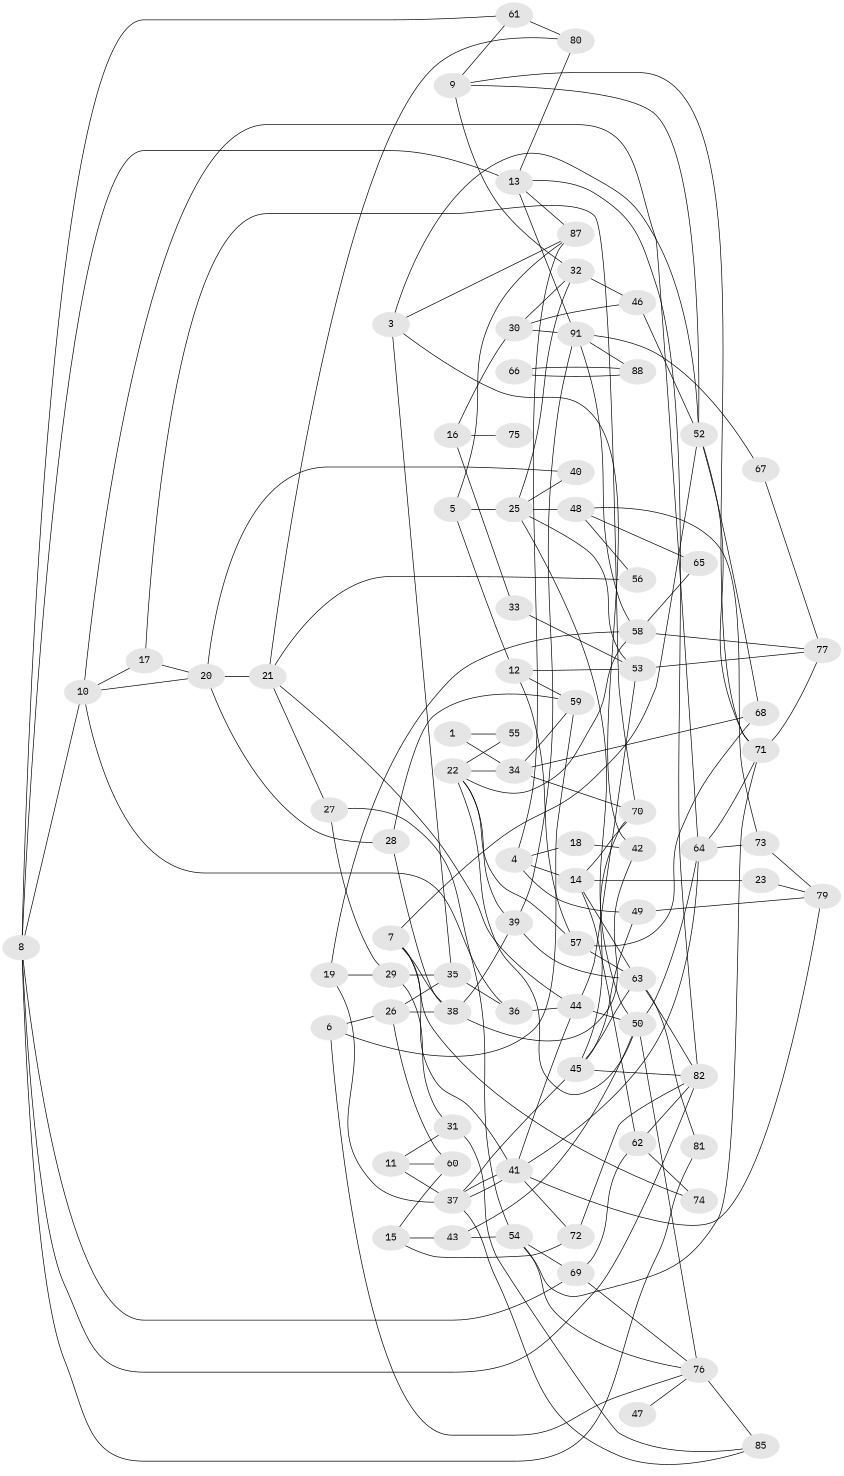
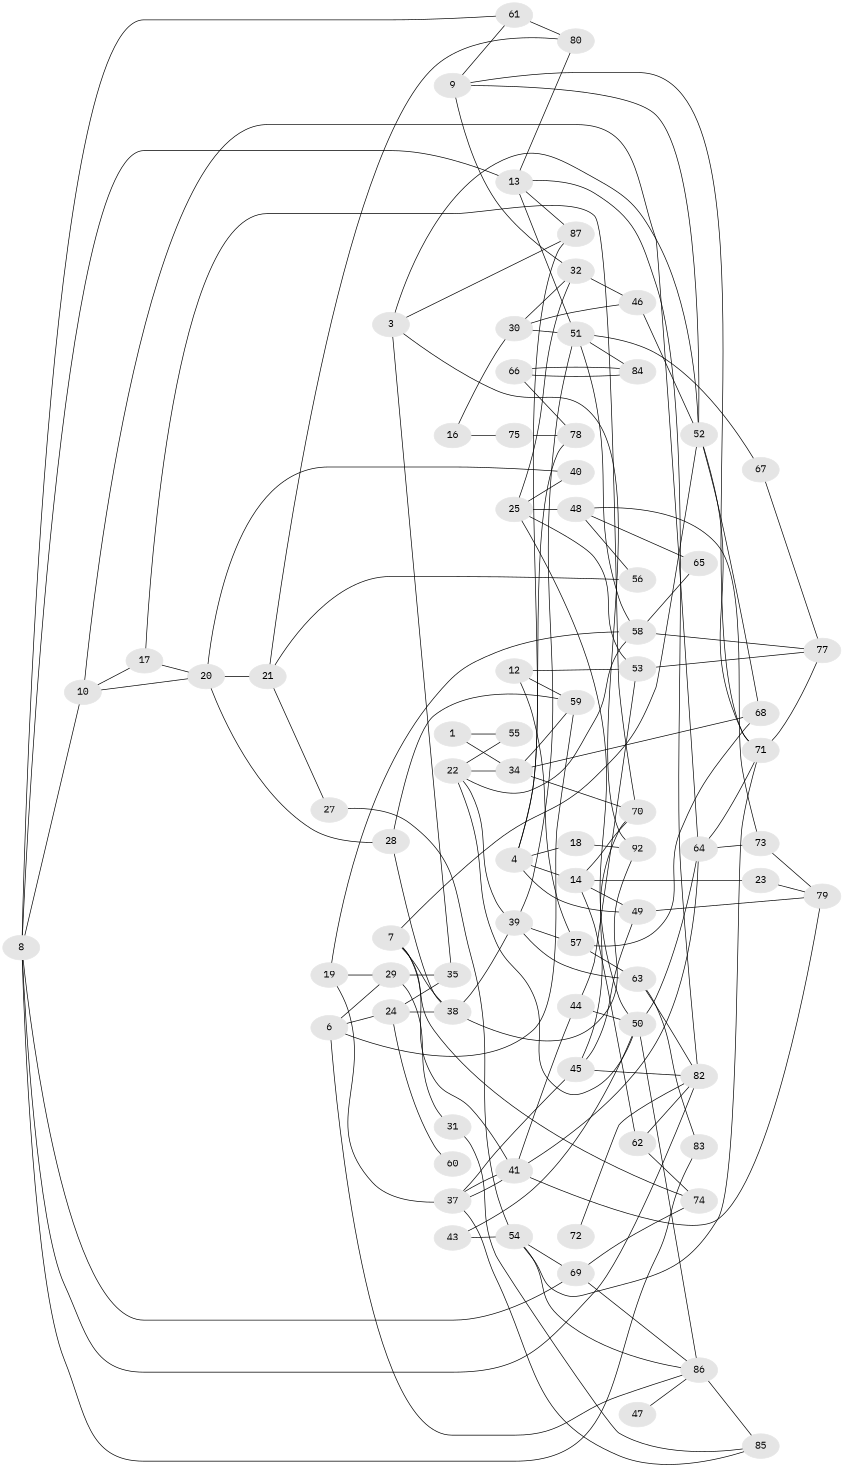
(576, 334) -> (576, 334)
(637, 372) -> (637, 372)
none -> (576, 435)
(453, 509) -> none
(514, 608) -> none
(432, 834) -> none
(637, 849) -> (637, 849)
(492, 872) -> (545, 933)
(349, 900) -> (360, 1001)
(608, 932) -> (608, 897)
(391, 1012) -> (391, 1012)
(514, 1012) -> none
(609, 1023) -> none
(699, 1147) -> (699, 1147)
(391, 1164) -> none
(545, 1204) -> none
(607, 1212) -> (635, 1234)
(391, 1238) -> none
(699, 1370) -> (699, 1370)
